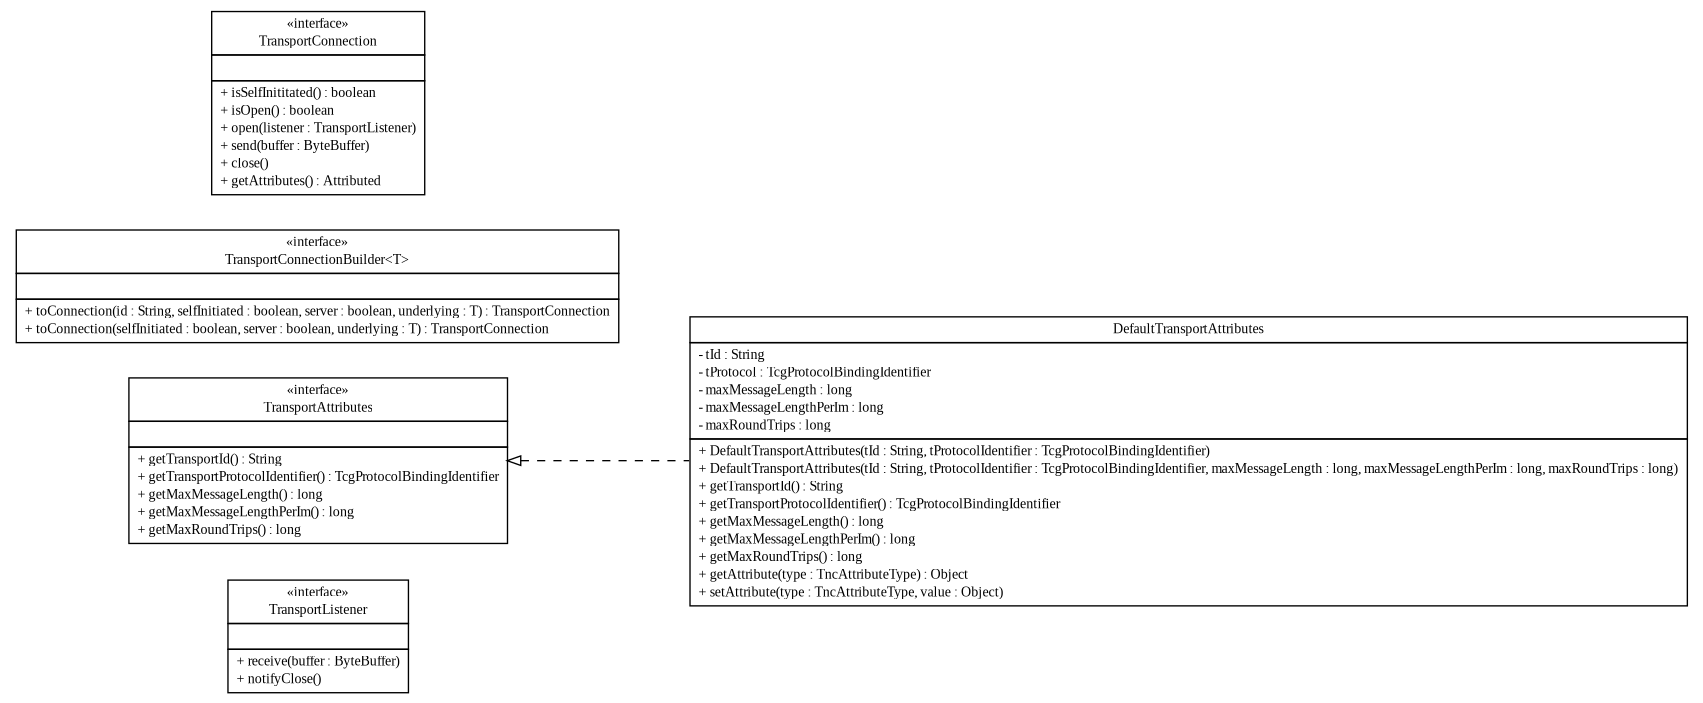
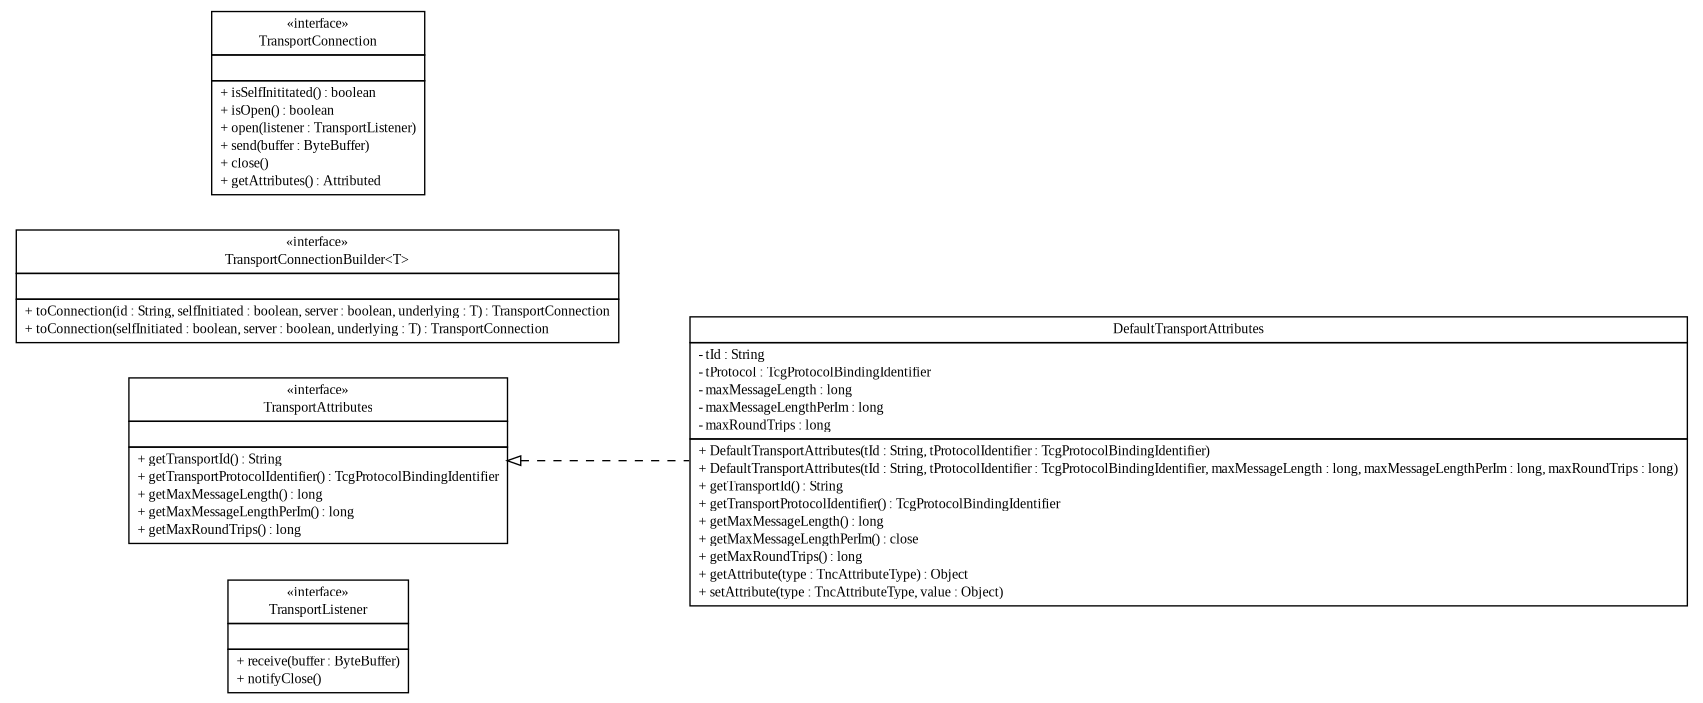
(807, 539) -> (809, 539)
